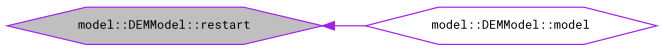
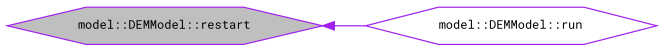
(511, 26) -> (511, 26)
